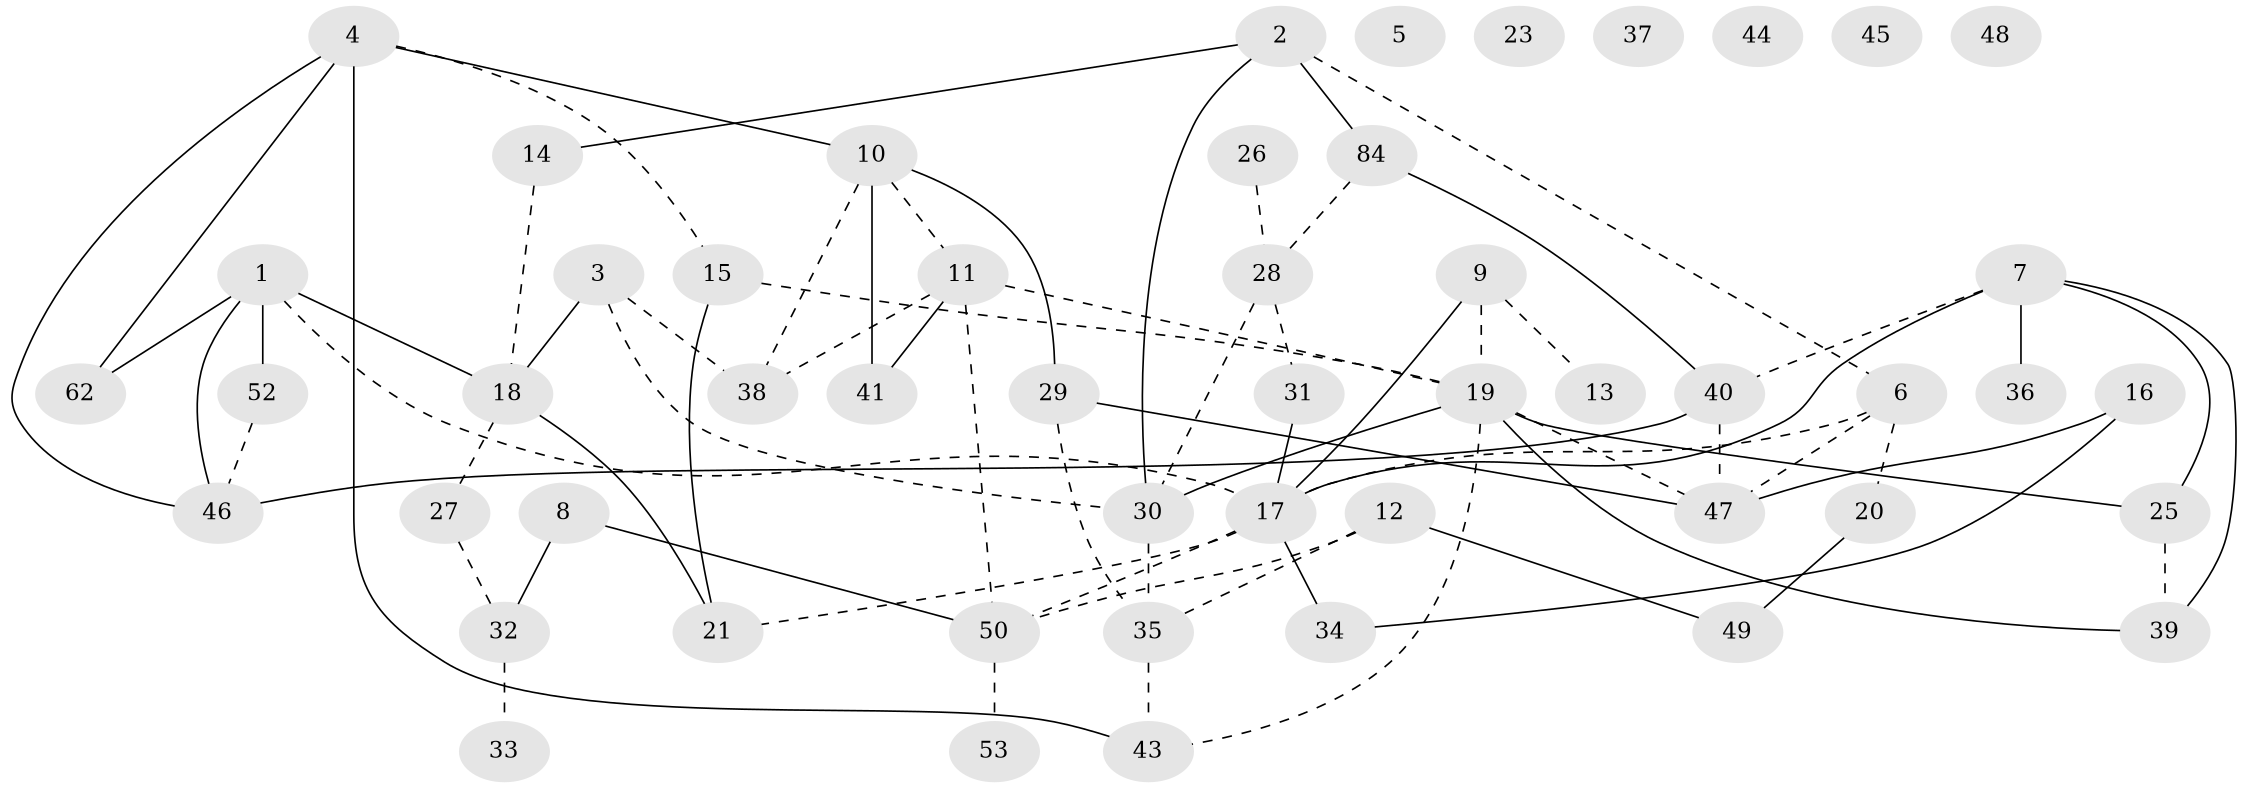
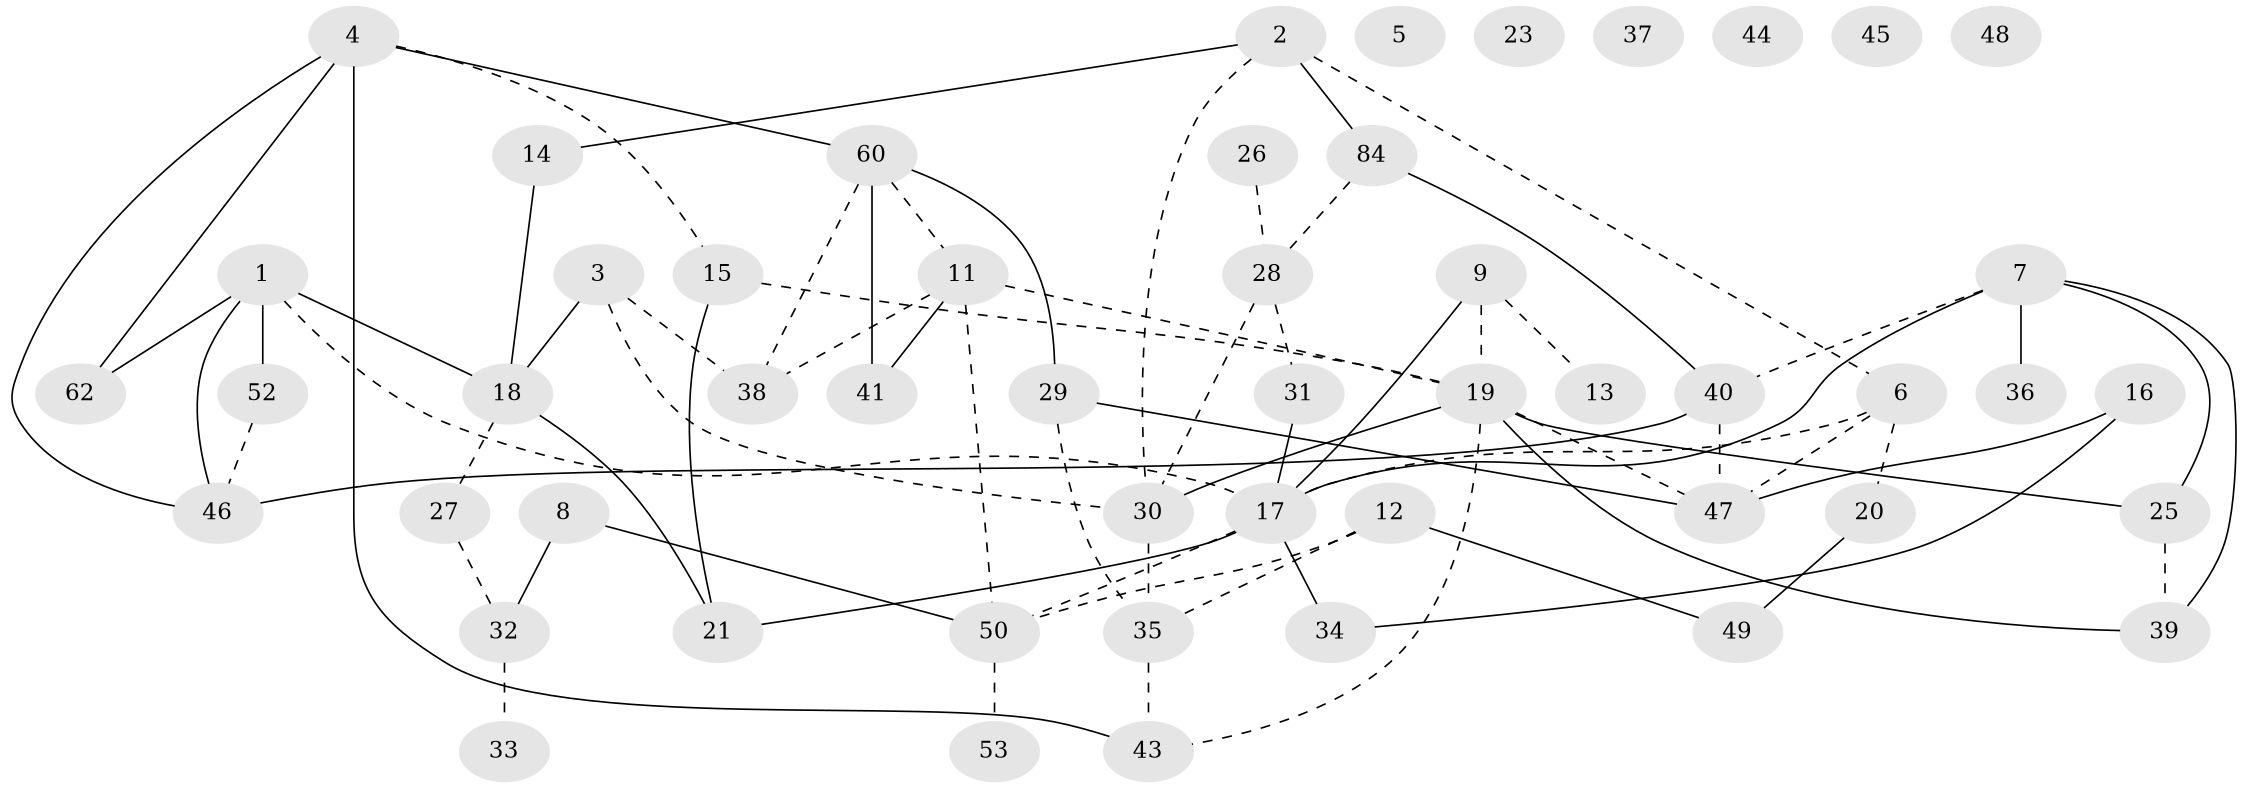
(872, 156) -> (872, 156)
(1154, 257) -> (1154, 257)
(523, 275) -> (523, 275)
(1001, 586) -> (1001, 586)
